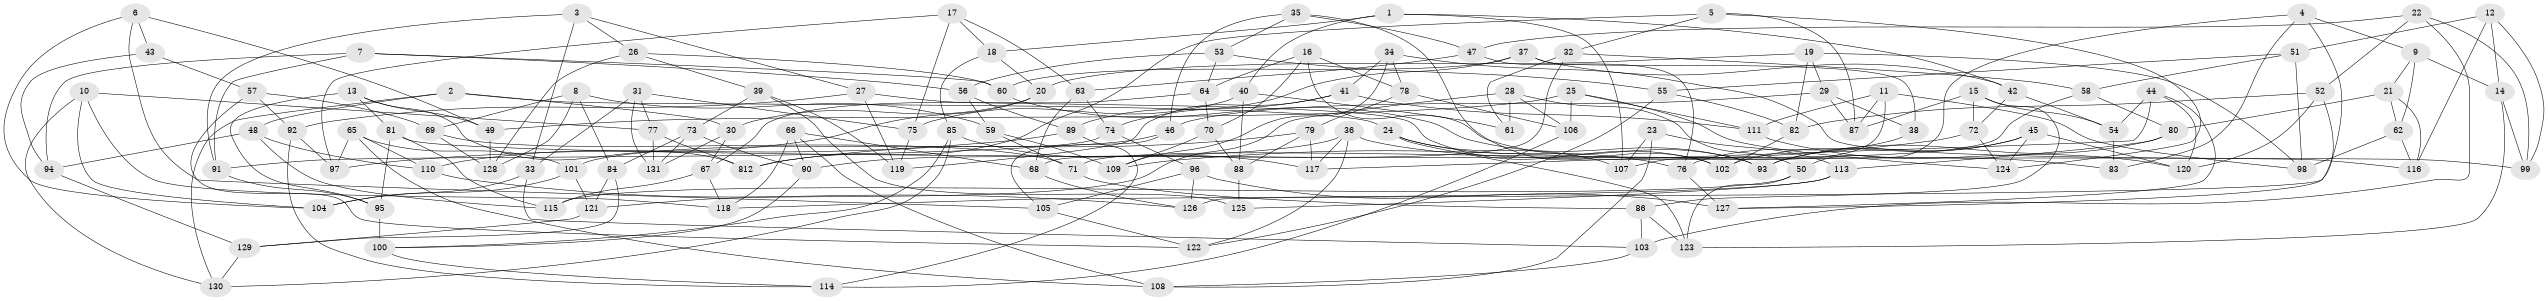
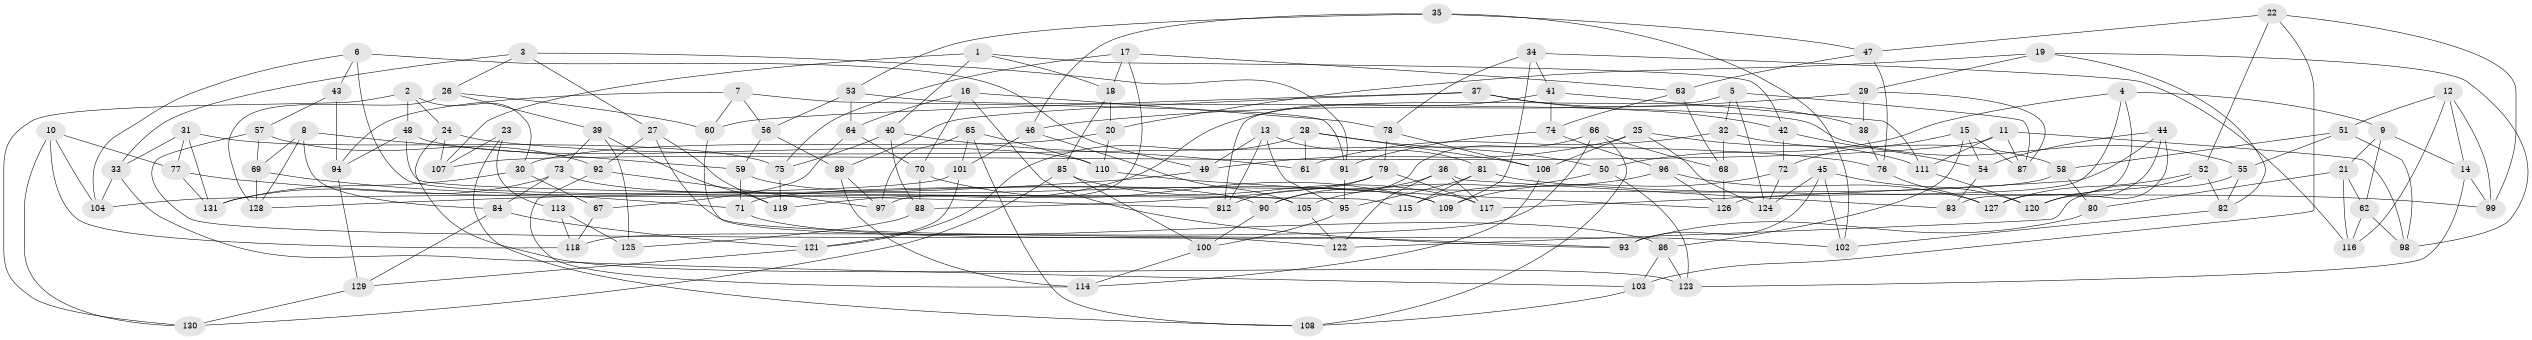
(1941, 162) -> none
(627, 188) -> none
